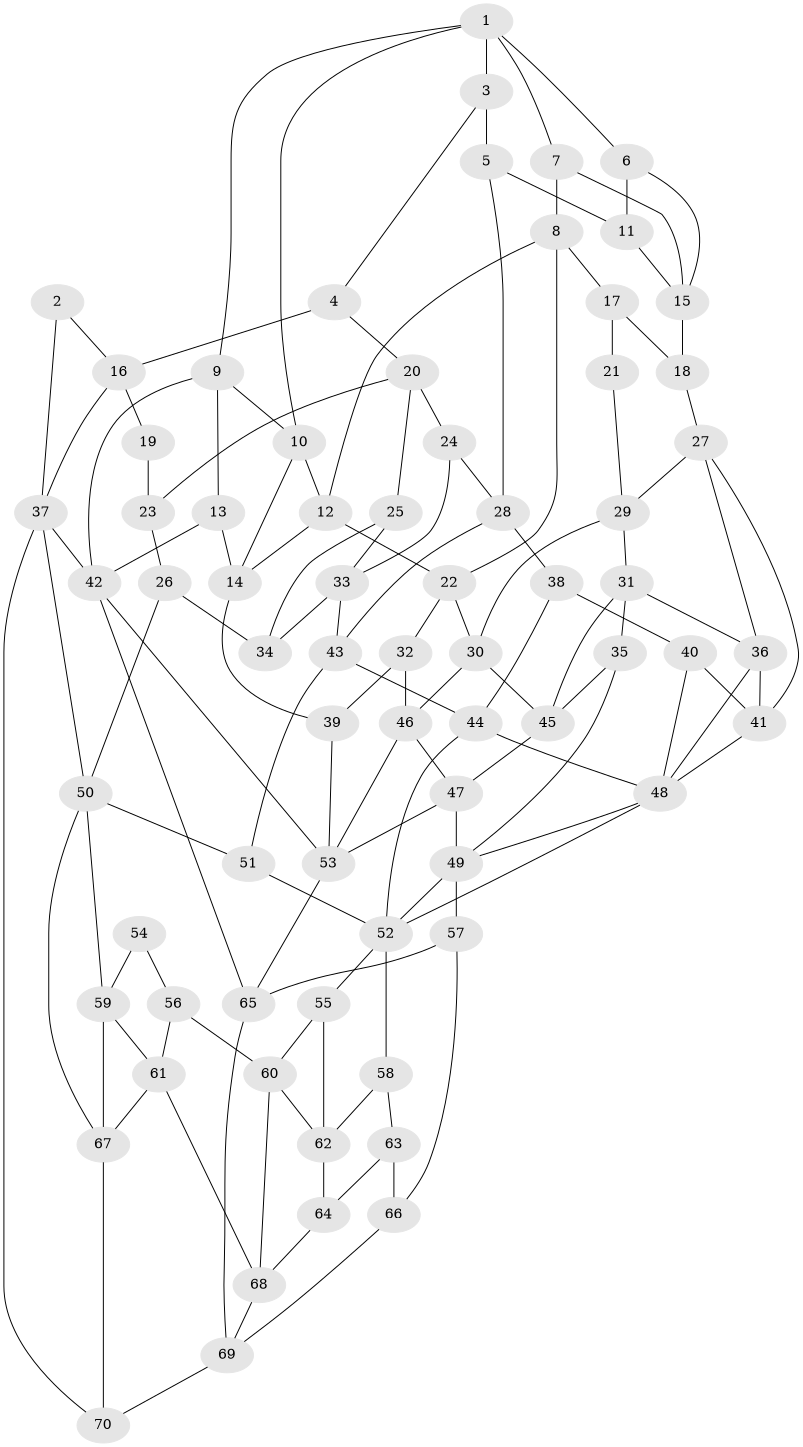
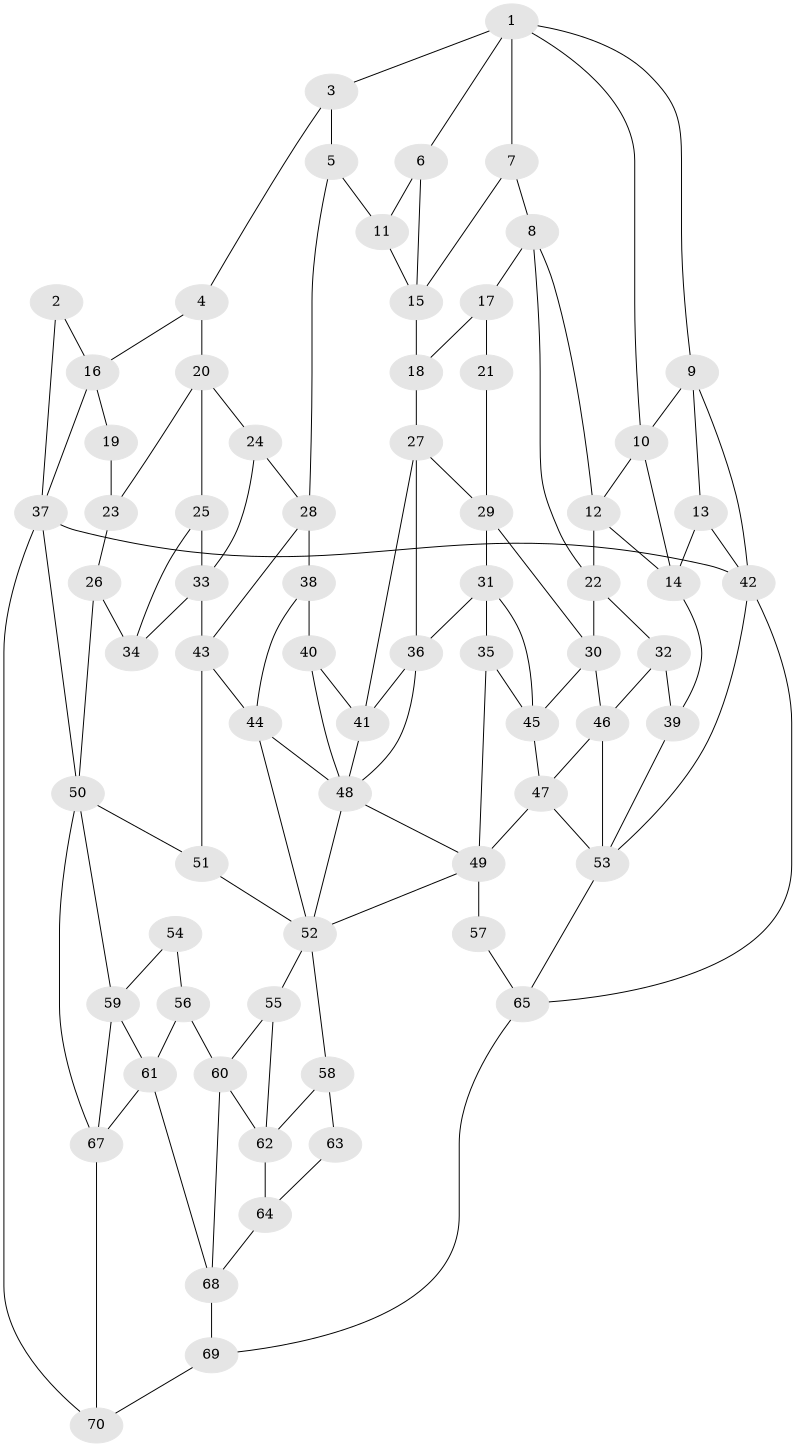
(394, 1215) -> none
